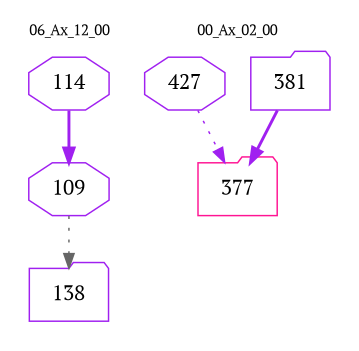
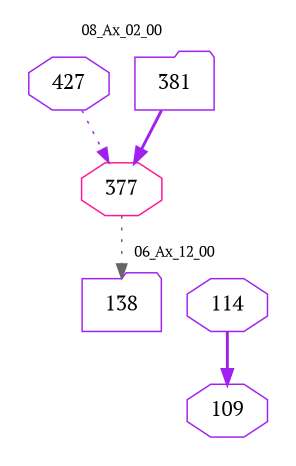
(238, 32) -> (122, 32)
(238, 189) -> (122, 189)
(69, 235) -> (122, 248)
